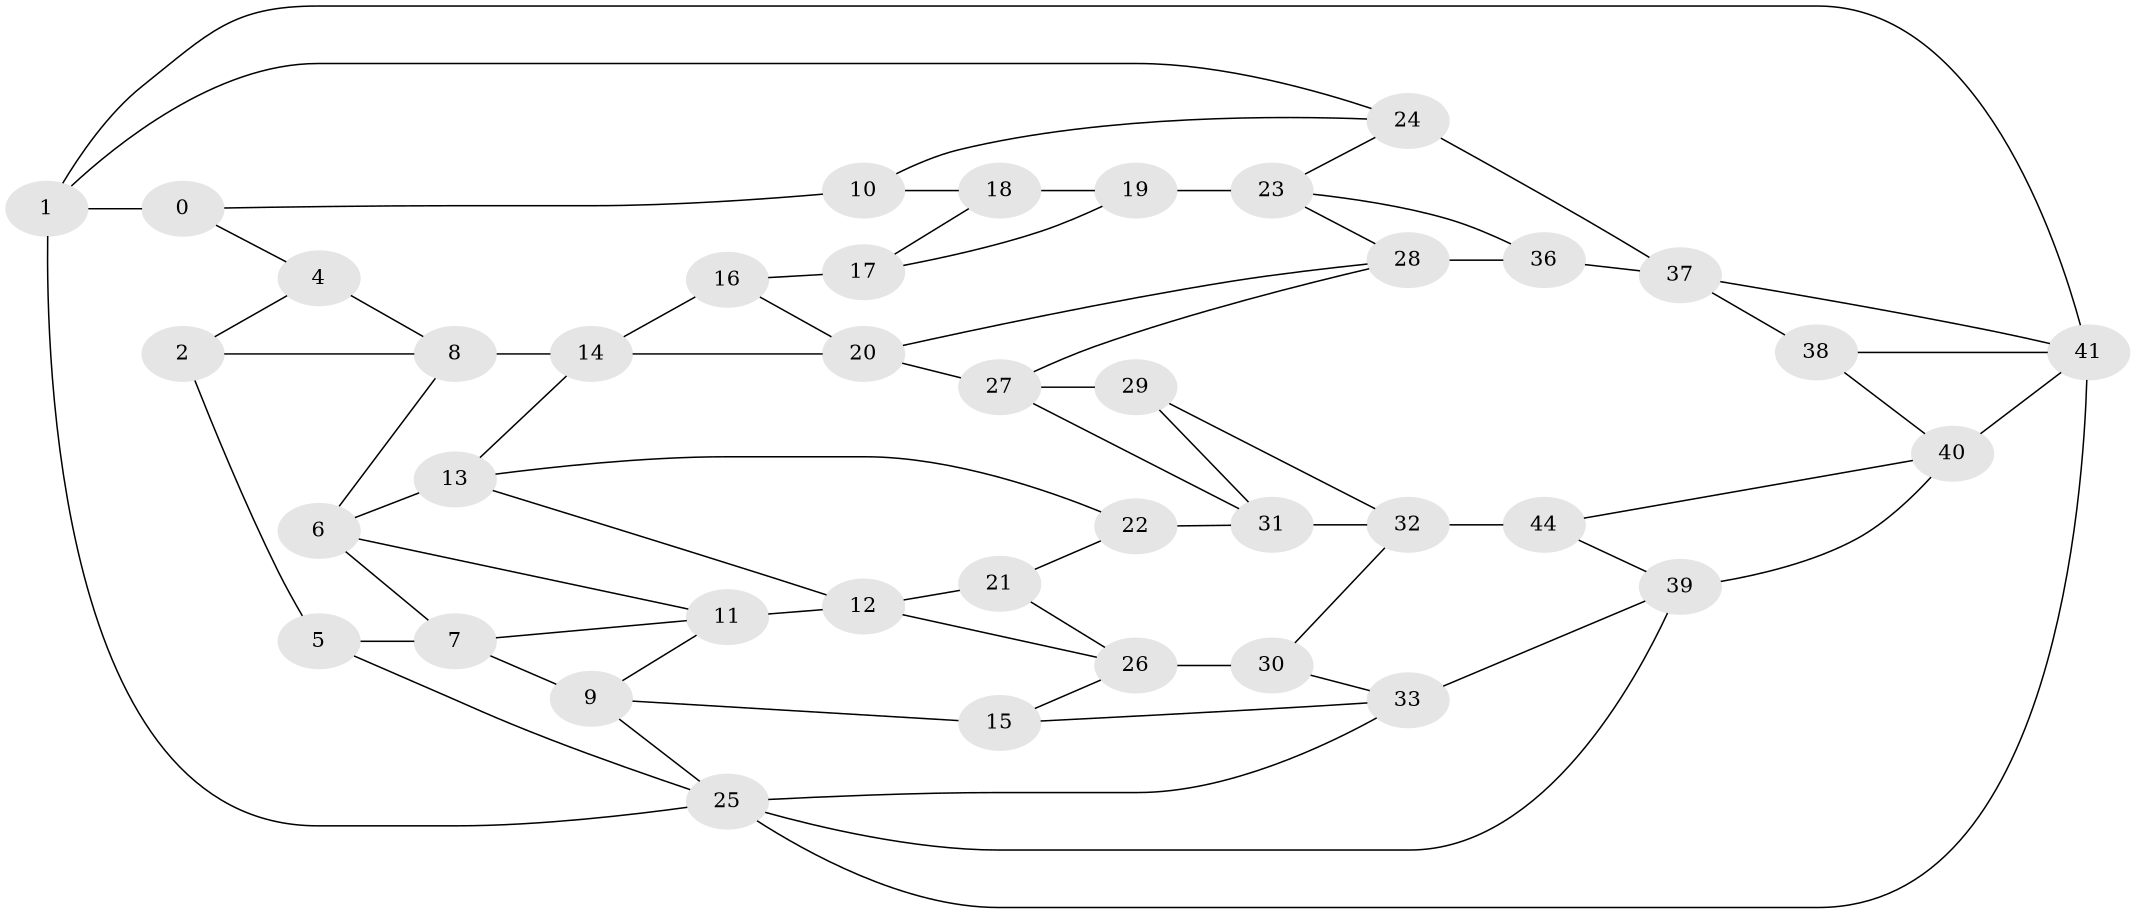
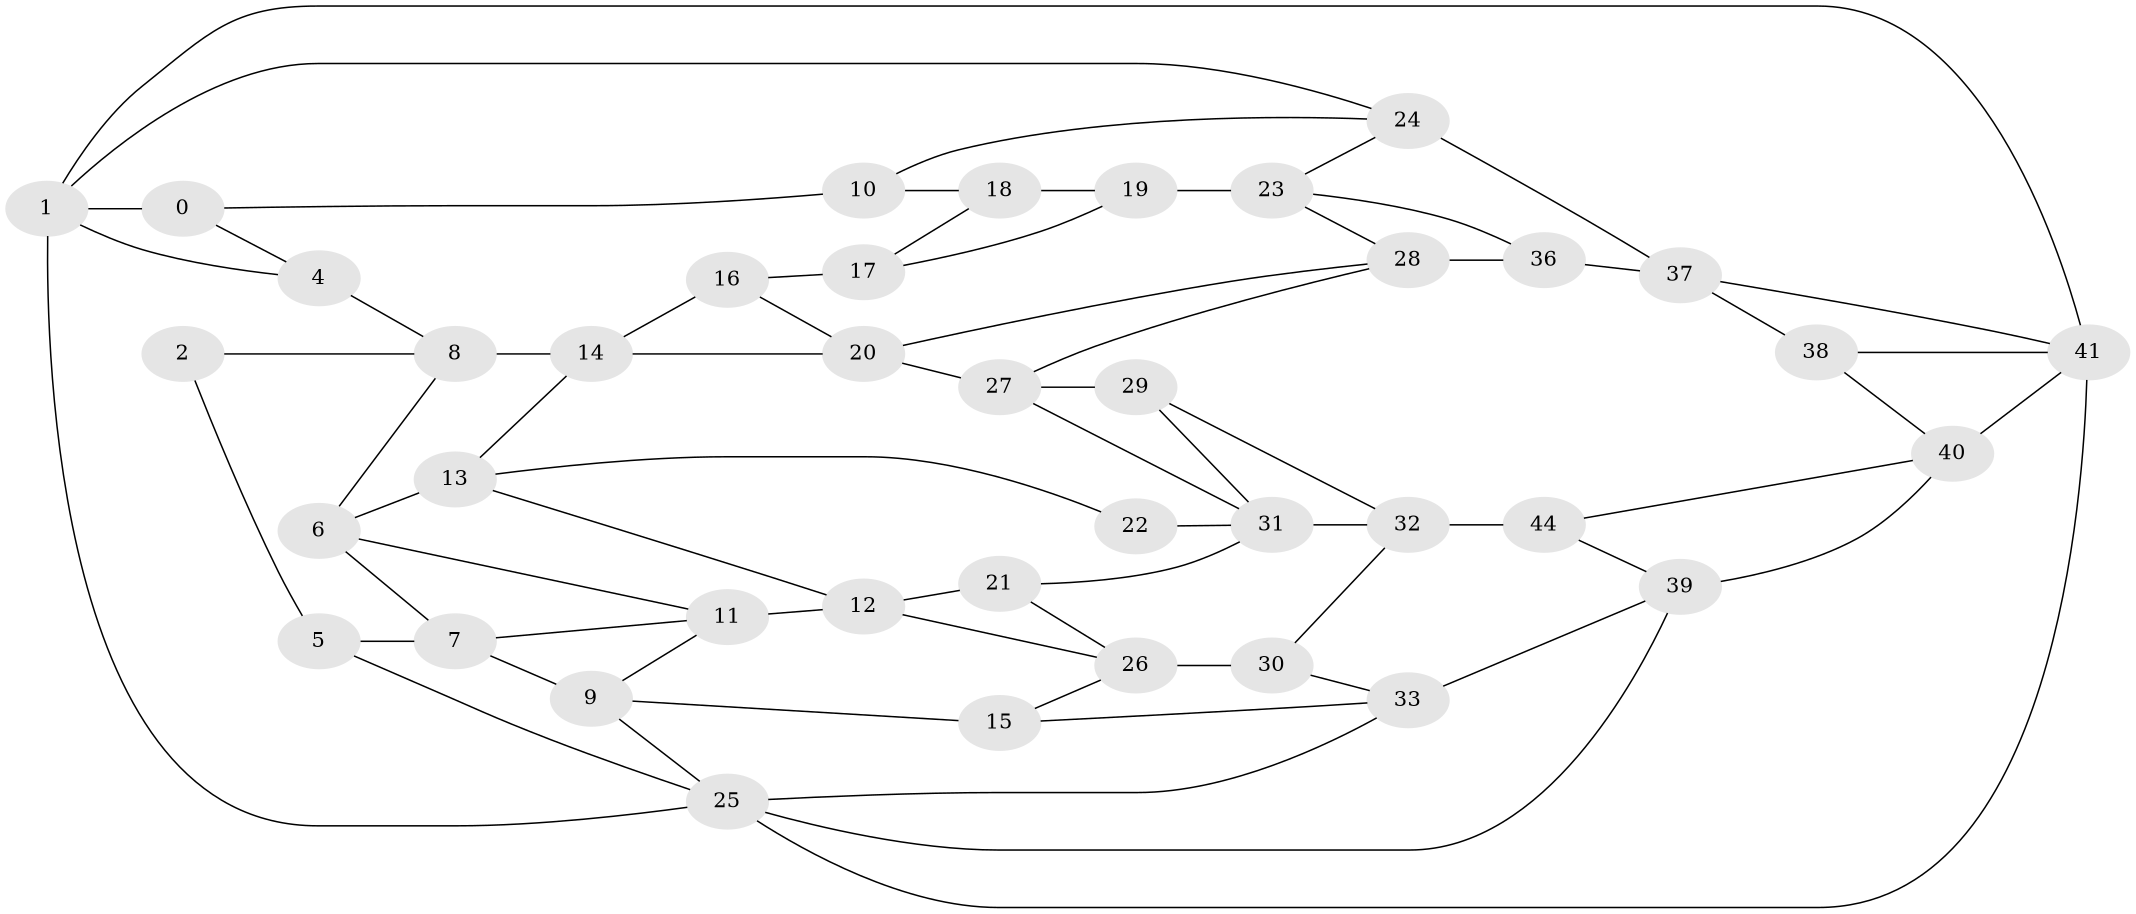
(251, 316) -> (177, 258)
(1068, 555) -> (1143, 574)
